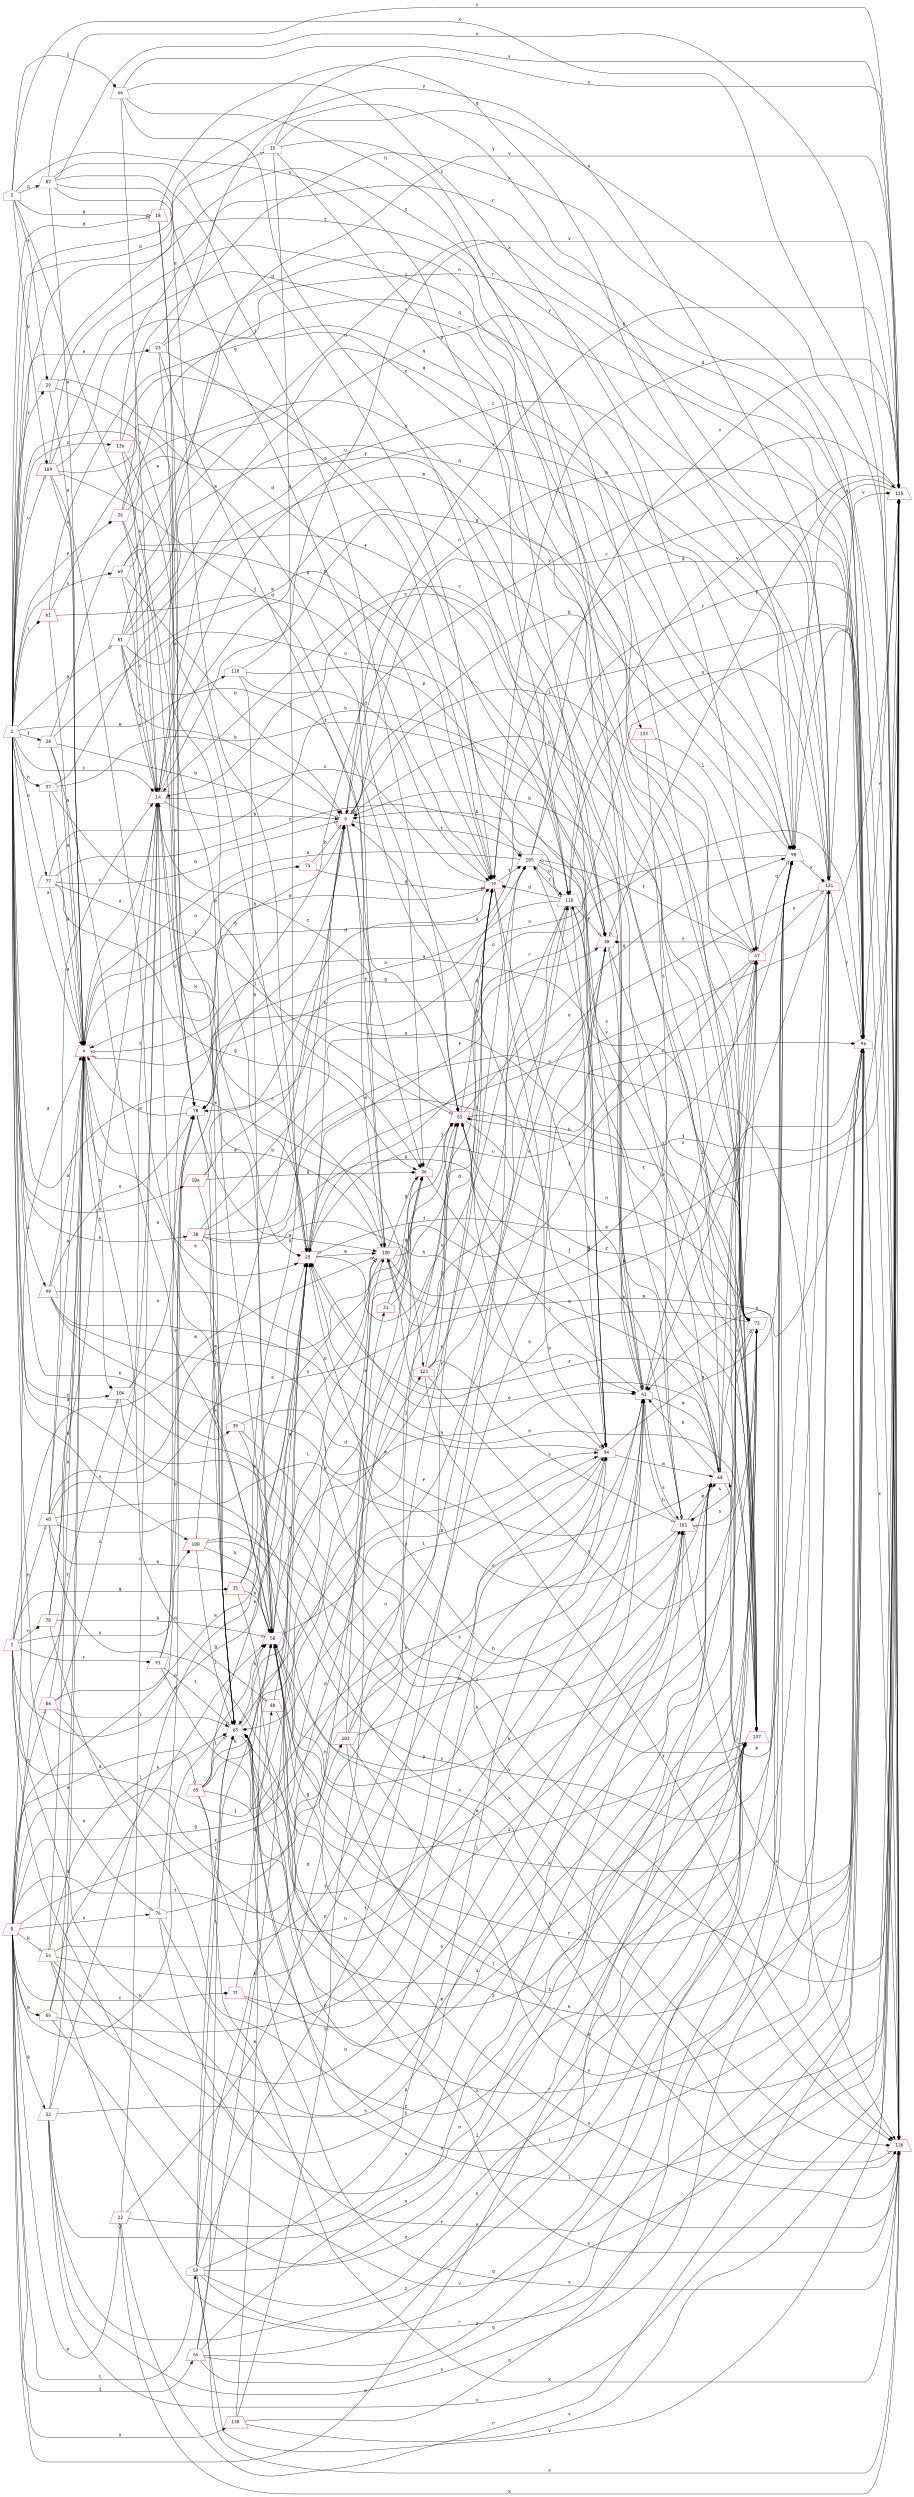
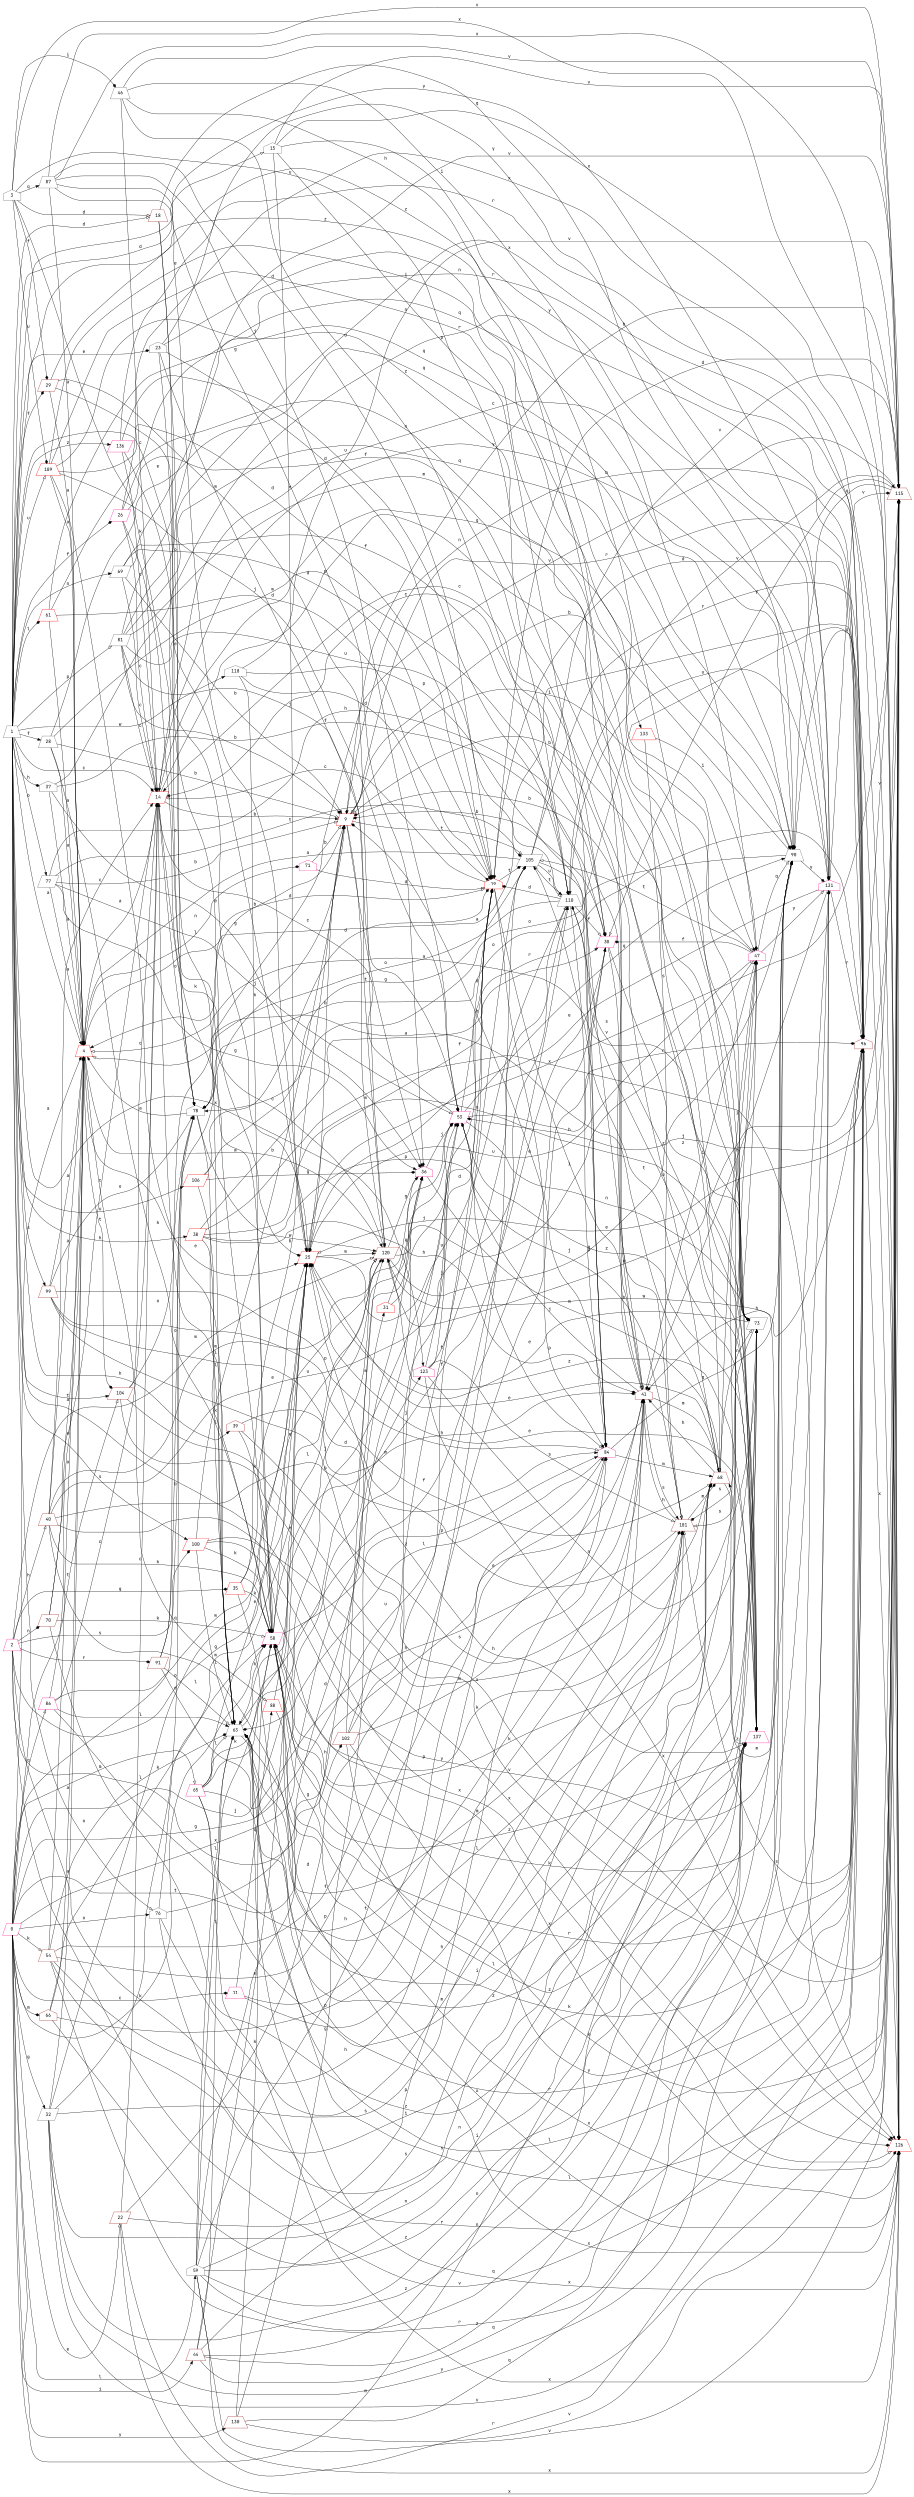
none -> (209, 1677)
